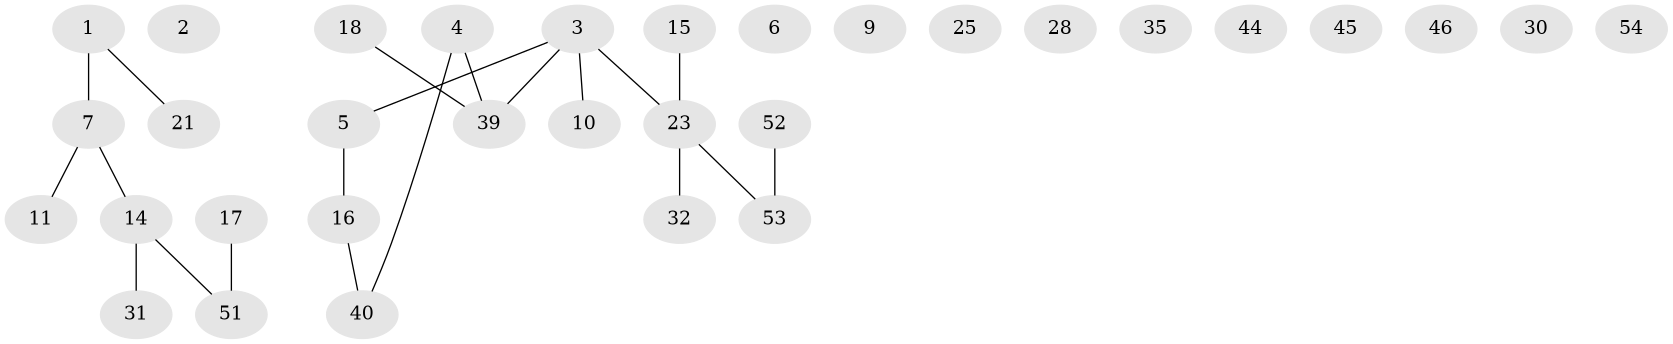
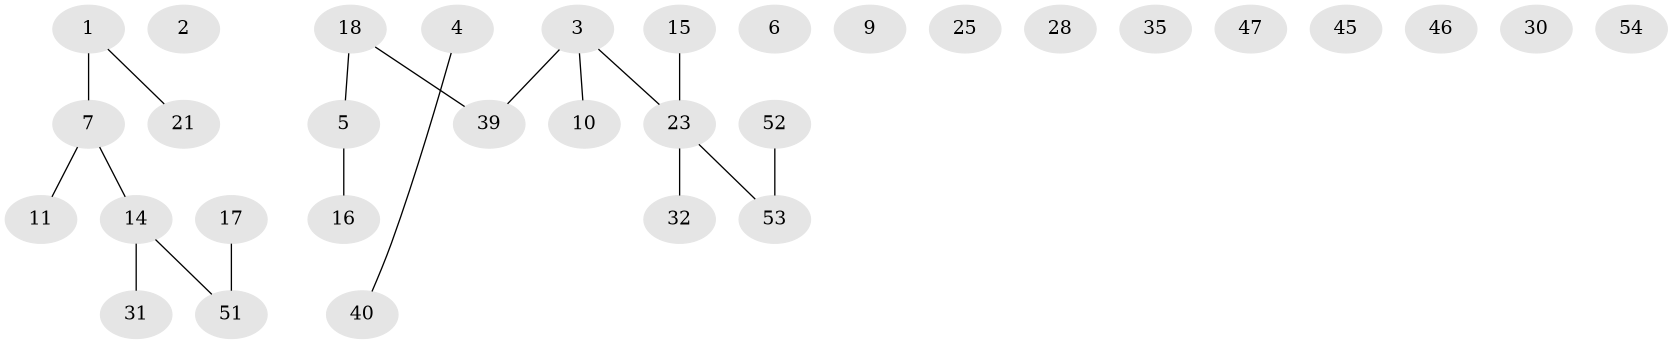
(1251, 29) -> (1251, 29)
(461, 77) -> (347, 77)
(475, 80) -> none
(353, 267) -> none
